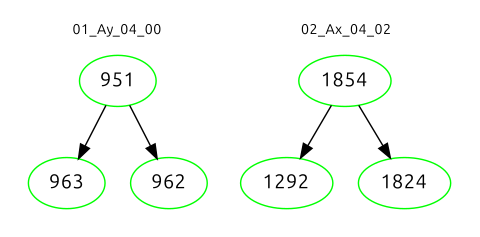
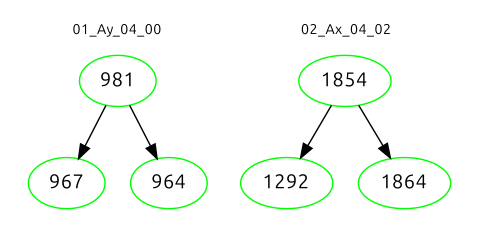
(118, 81) -> (118, 81)
(67, 183) -> (67, 183)
(169, 183) -> (169, 183)
(405, 183) -> (405, 183)
